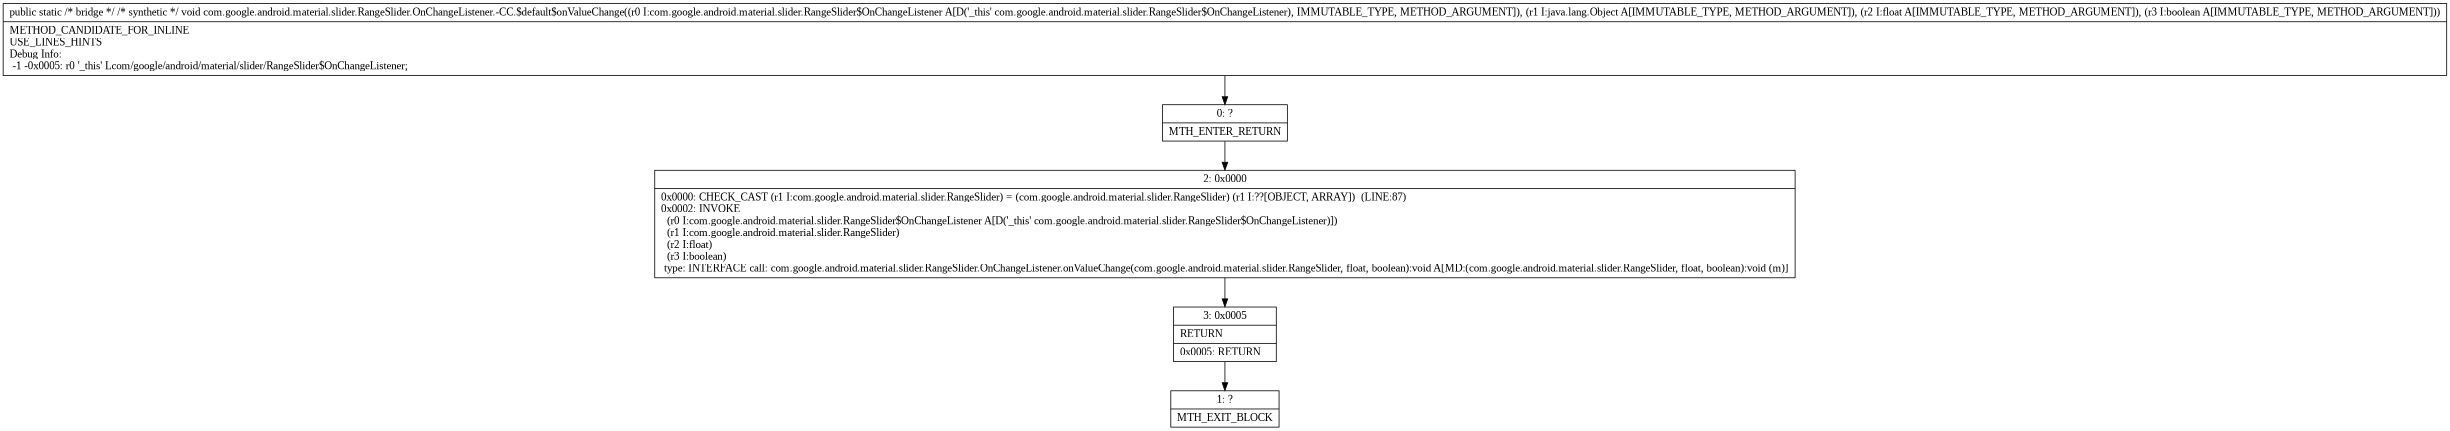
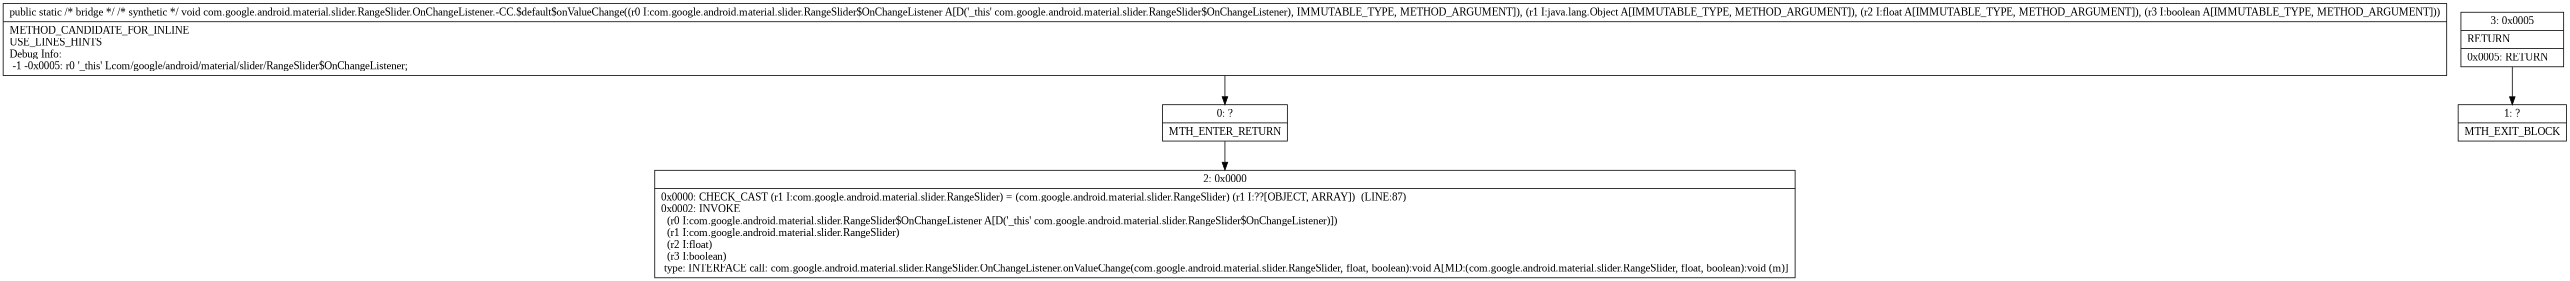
(1225, 288) -> none
